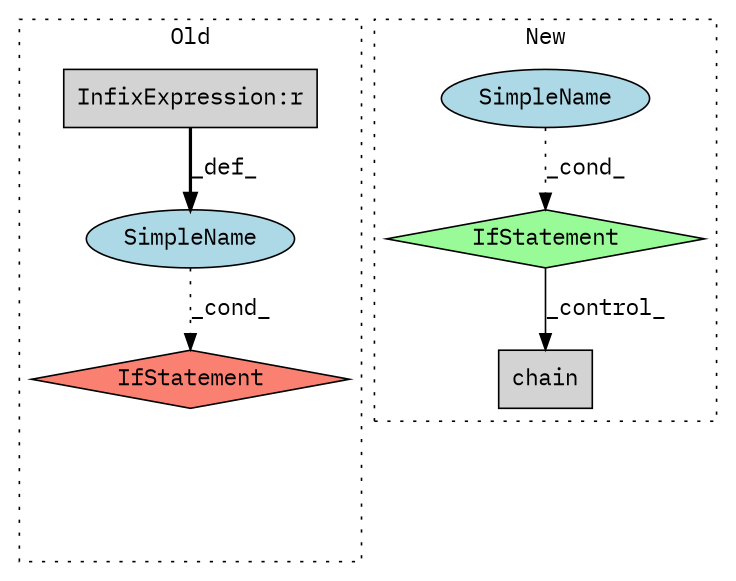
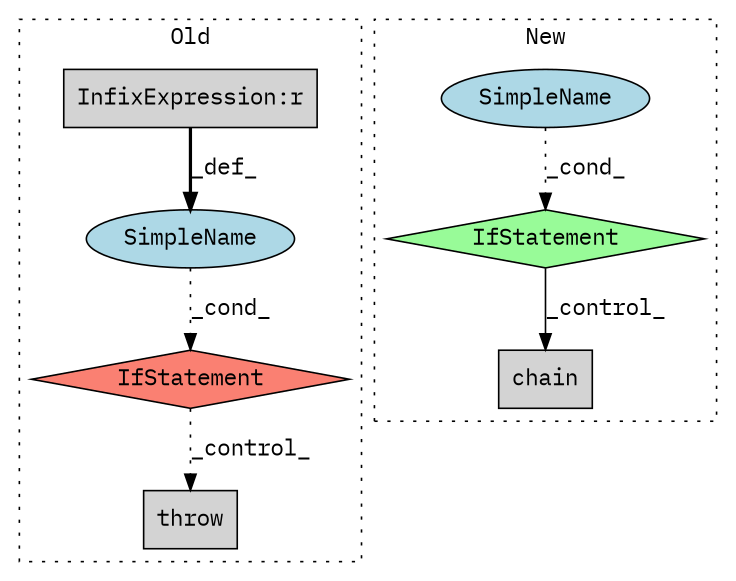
none -> (190, 520)
